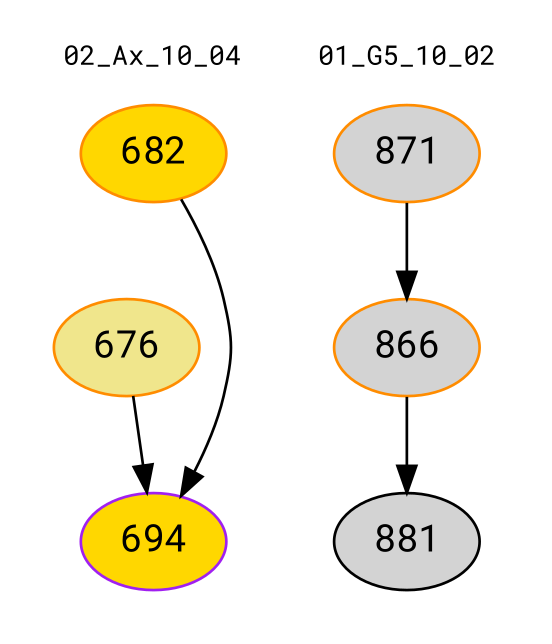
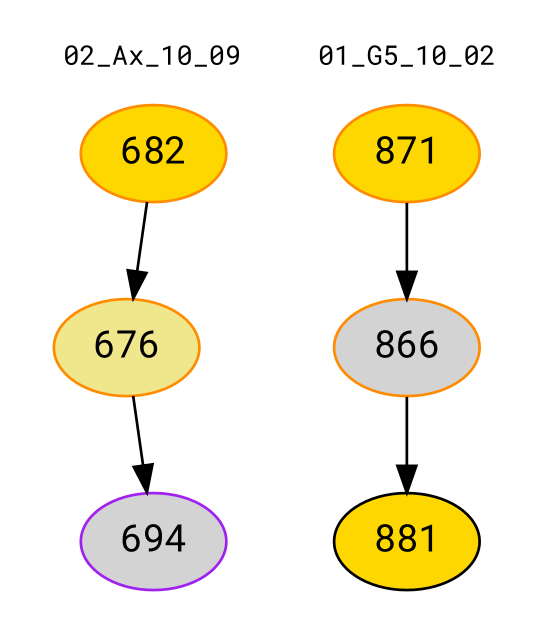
(154, 58) -> (154, 58)
(407, 154) -> (407, 154)
(230, 334) -> (142, 237)
(154, 542) -> (154, 542)
(407, 542) -> (407, 542)
